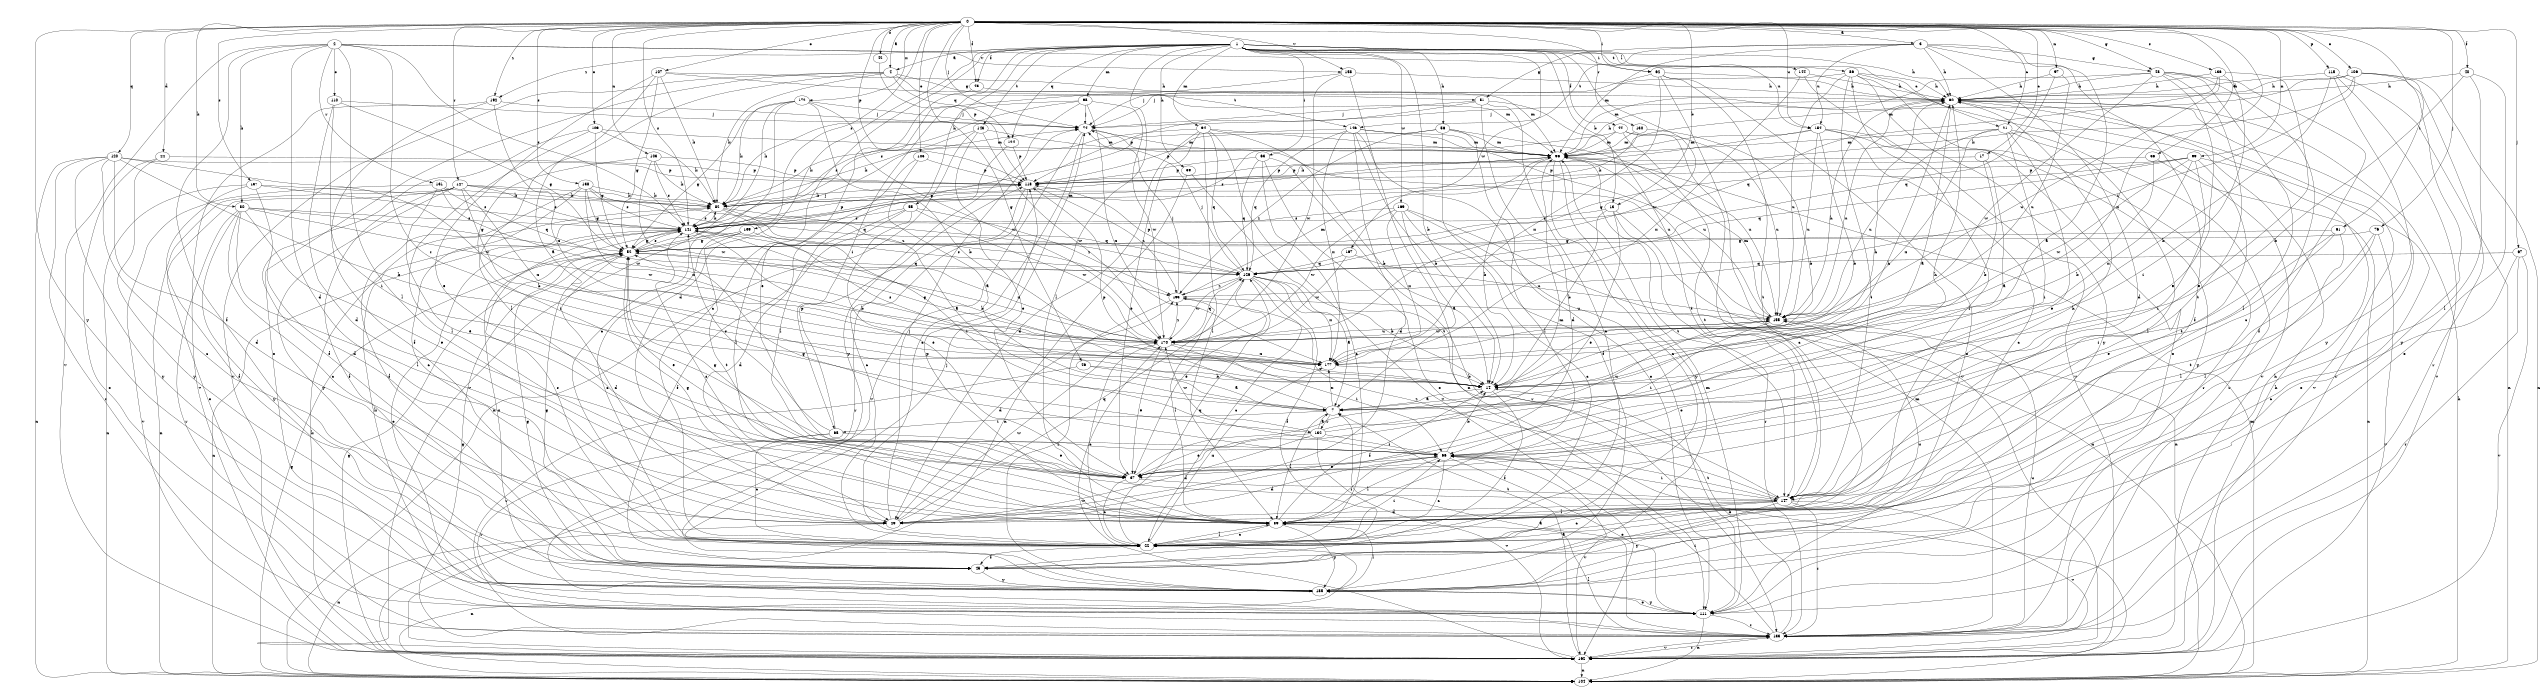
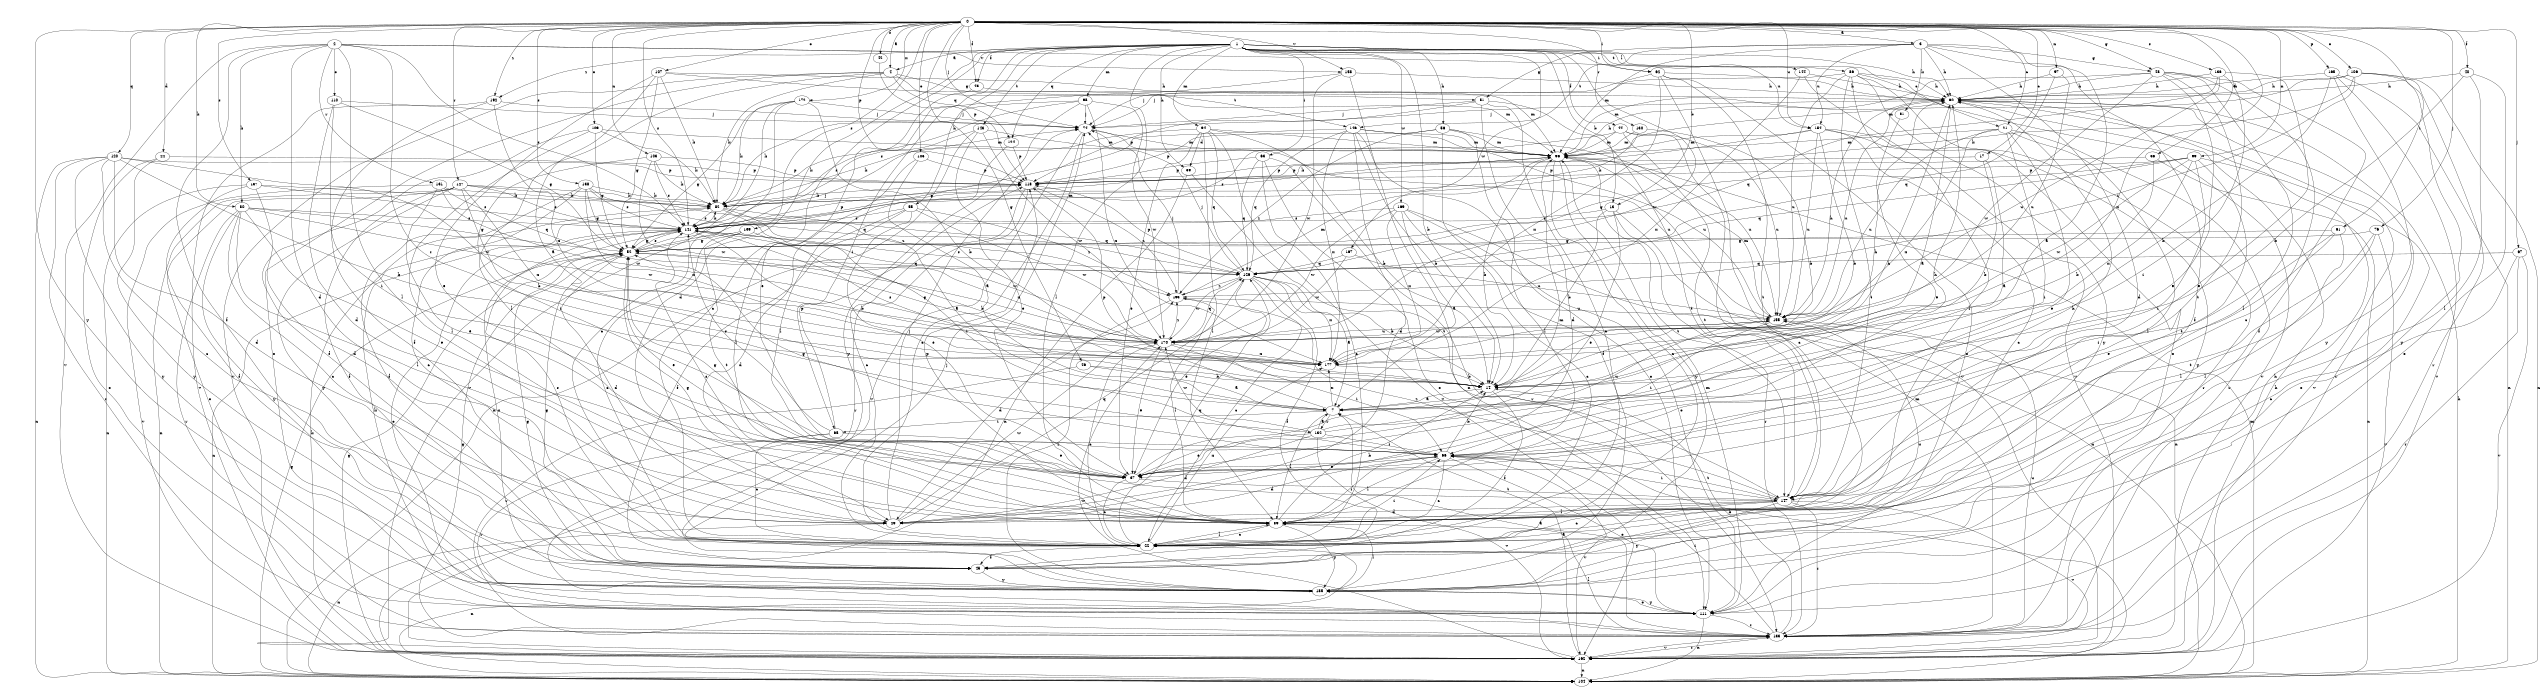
(2332, 72) -> (2332, 72)
none -> (1902, 114)
(970, 217) -> (906, 263)
(1038, 312) -> (1197, 146)
(1370, 456) -> (1370, 456)
